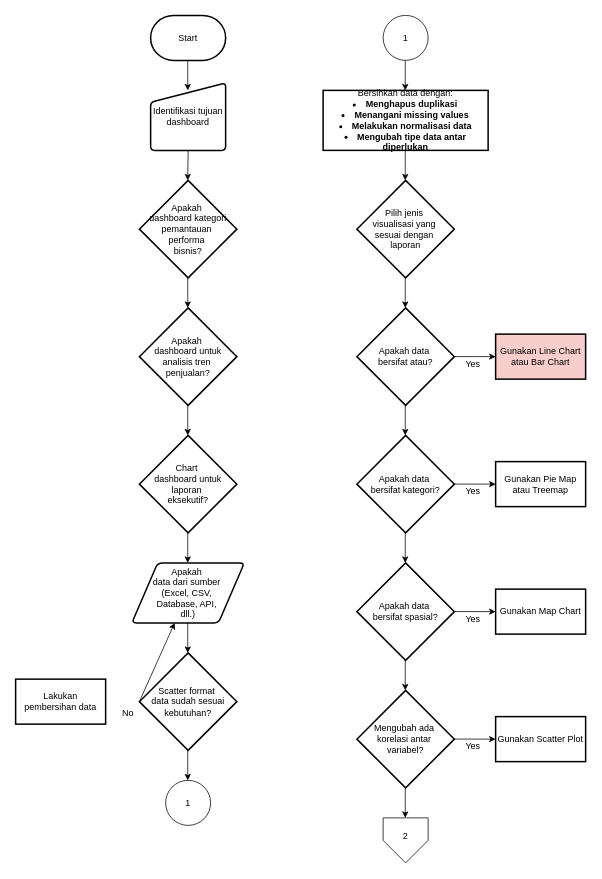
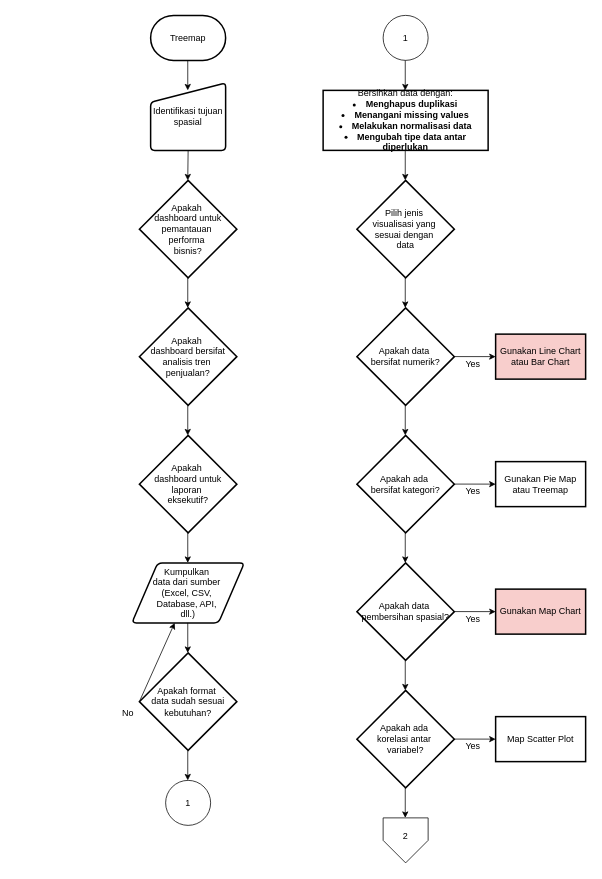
(188, 38) -> (188, 38)
(188, 117) -> (188, 117)
(188, 229) -> (188, 229)
(405, 229) -> (405, 229)
(188, 357) -> (188, 357)
(405, 357) -> (405, 357)
(188, 484) -> (188, 484)
(405, 484) -> (405, 484)
(188, 593) -> (188, 593)
(405, 612) -> (405, 612)
(540, 612) -> (540, 612)
(60, 702) -> none
(188, 702) -> (188, 702)
(405, 739) -> (405, 739)
(540, 739) -> (540, 739)
